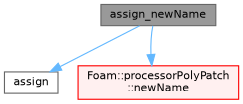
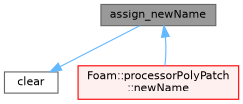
(151, 40) -> (166, 51)
(31, 83) -> (31, 83)
